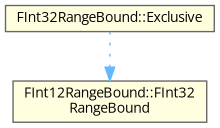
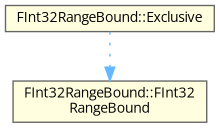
(110, 102) -> (110, 102)
